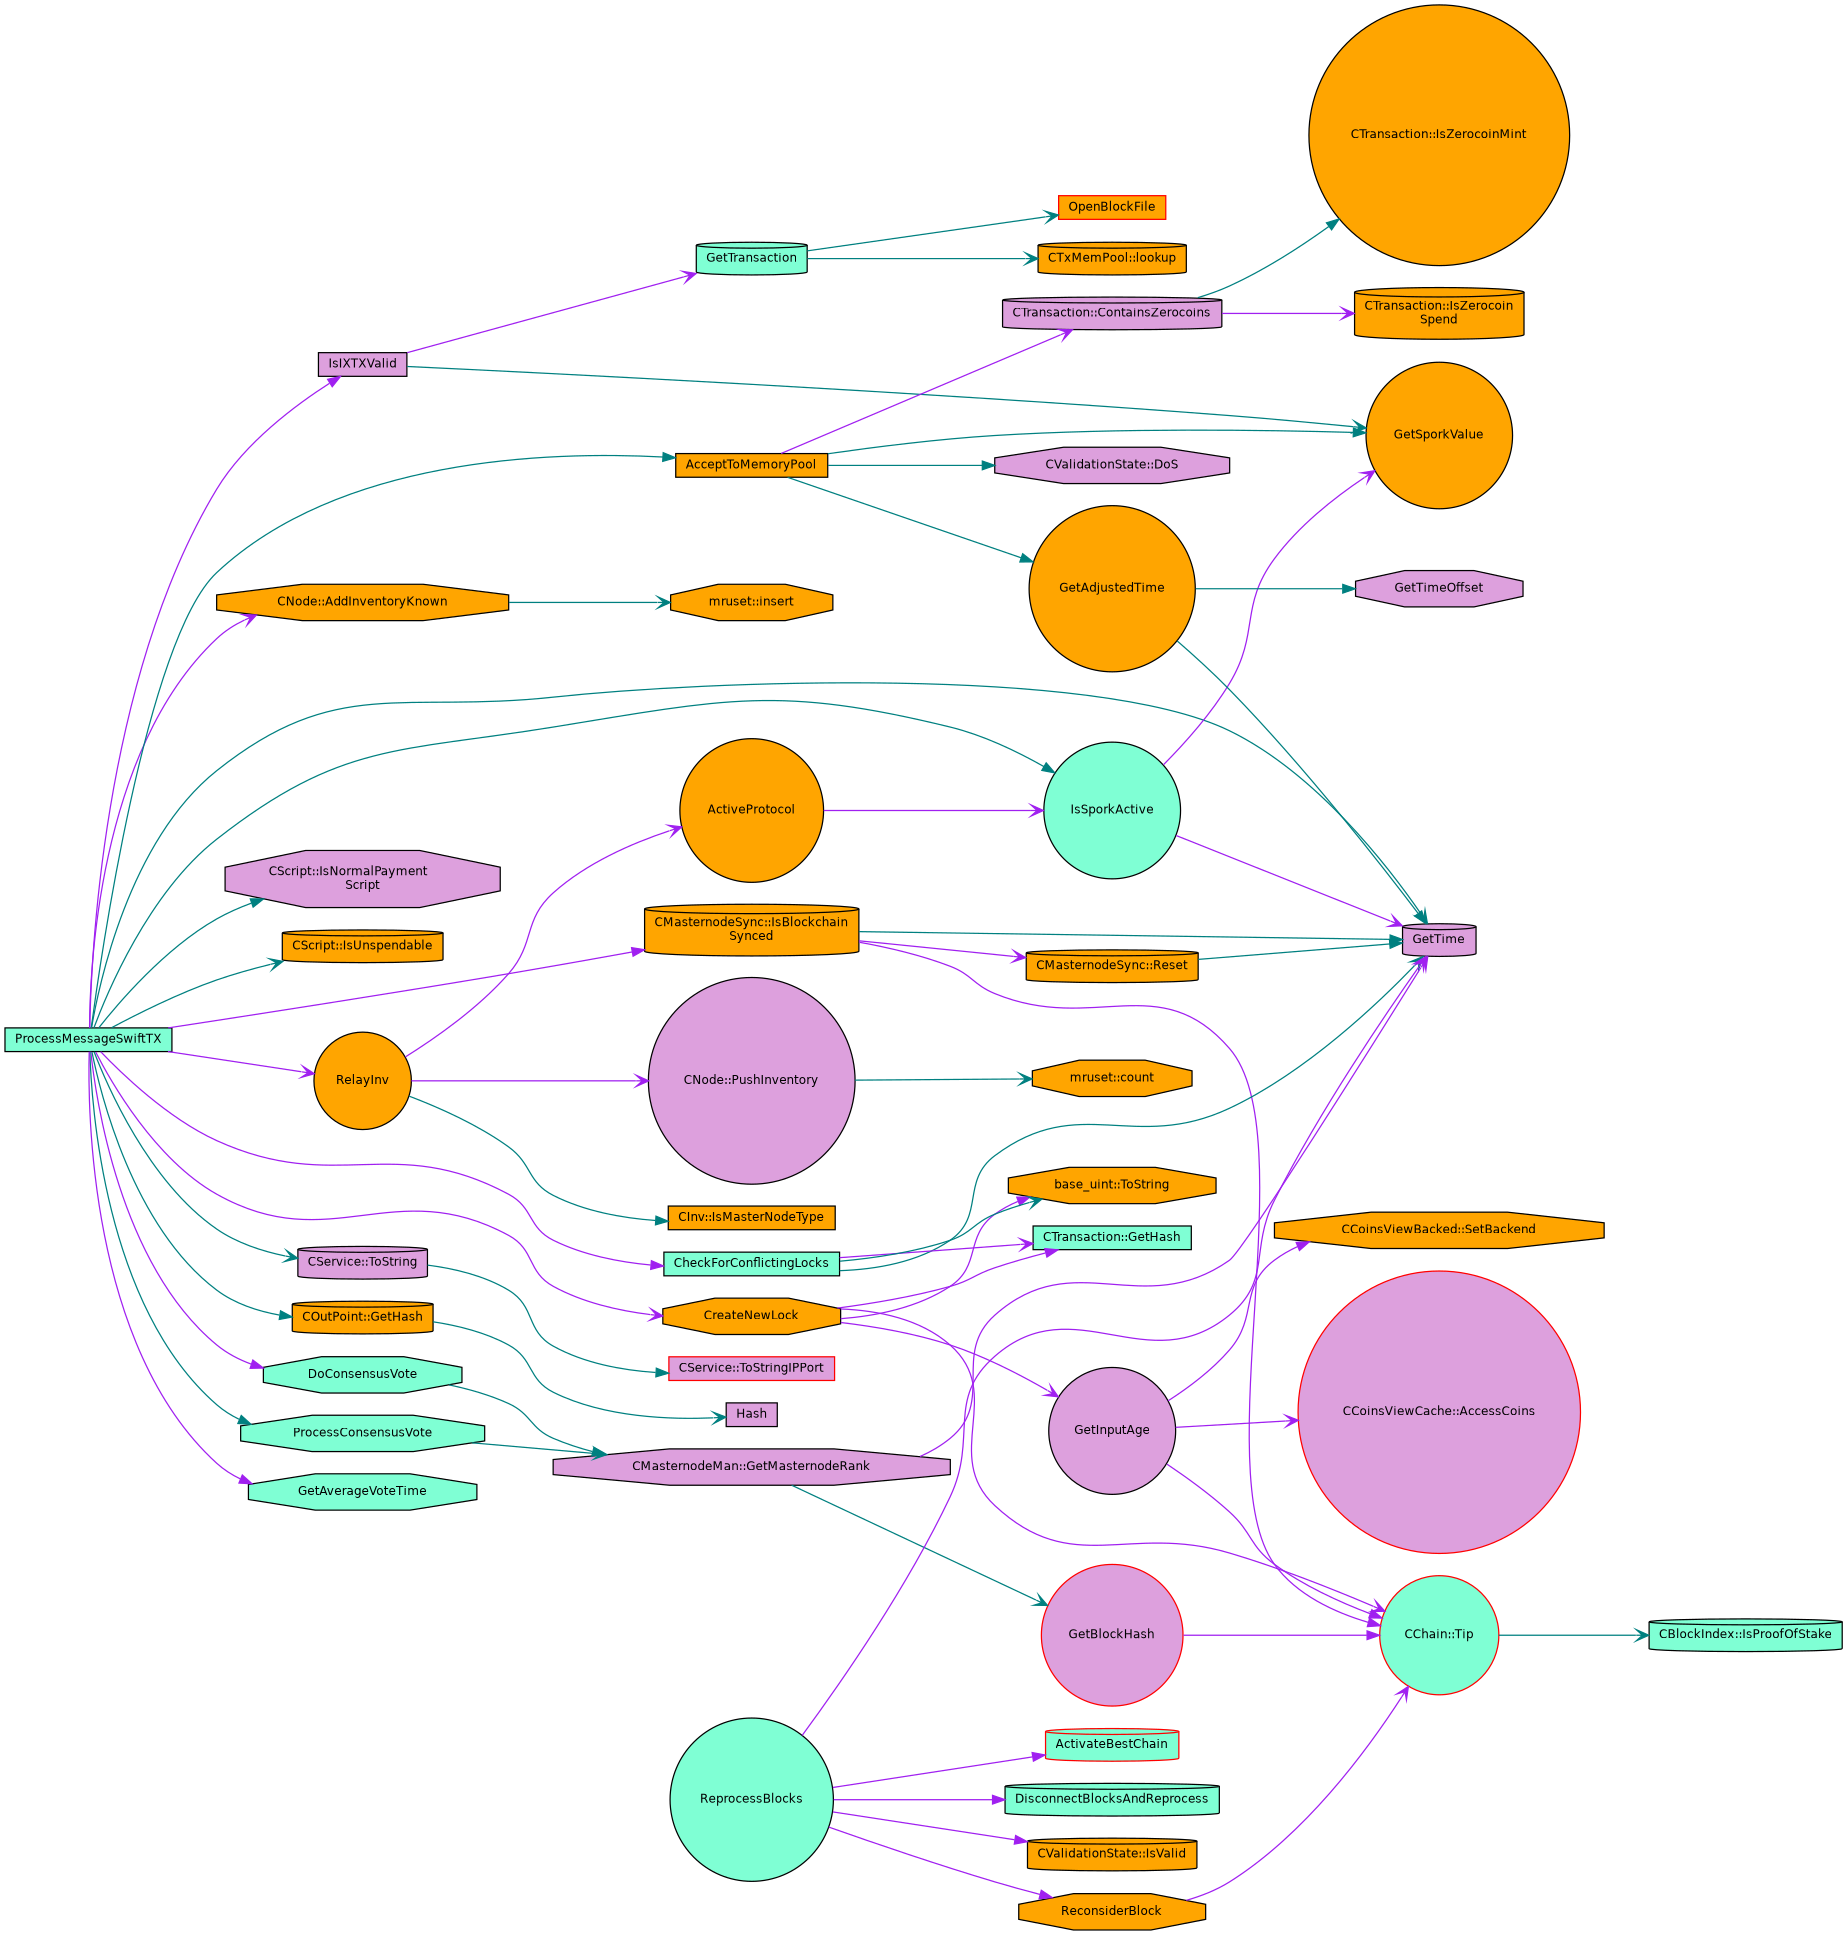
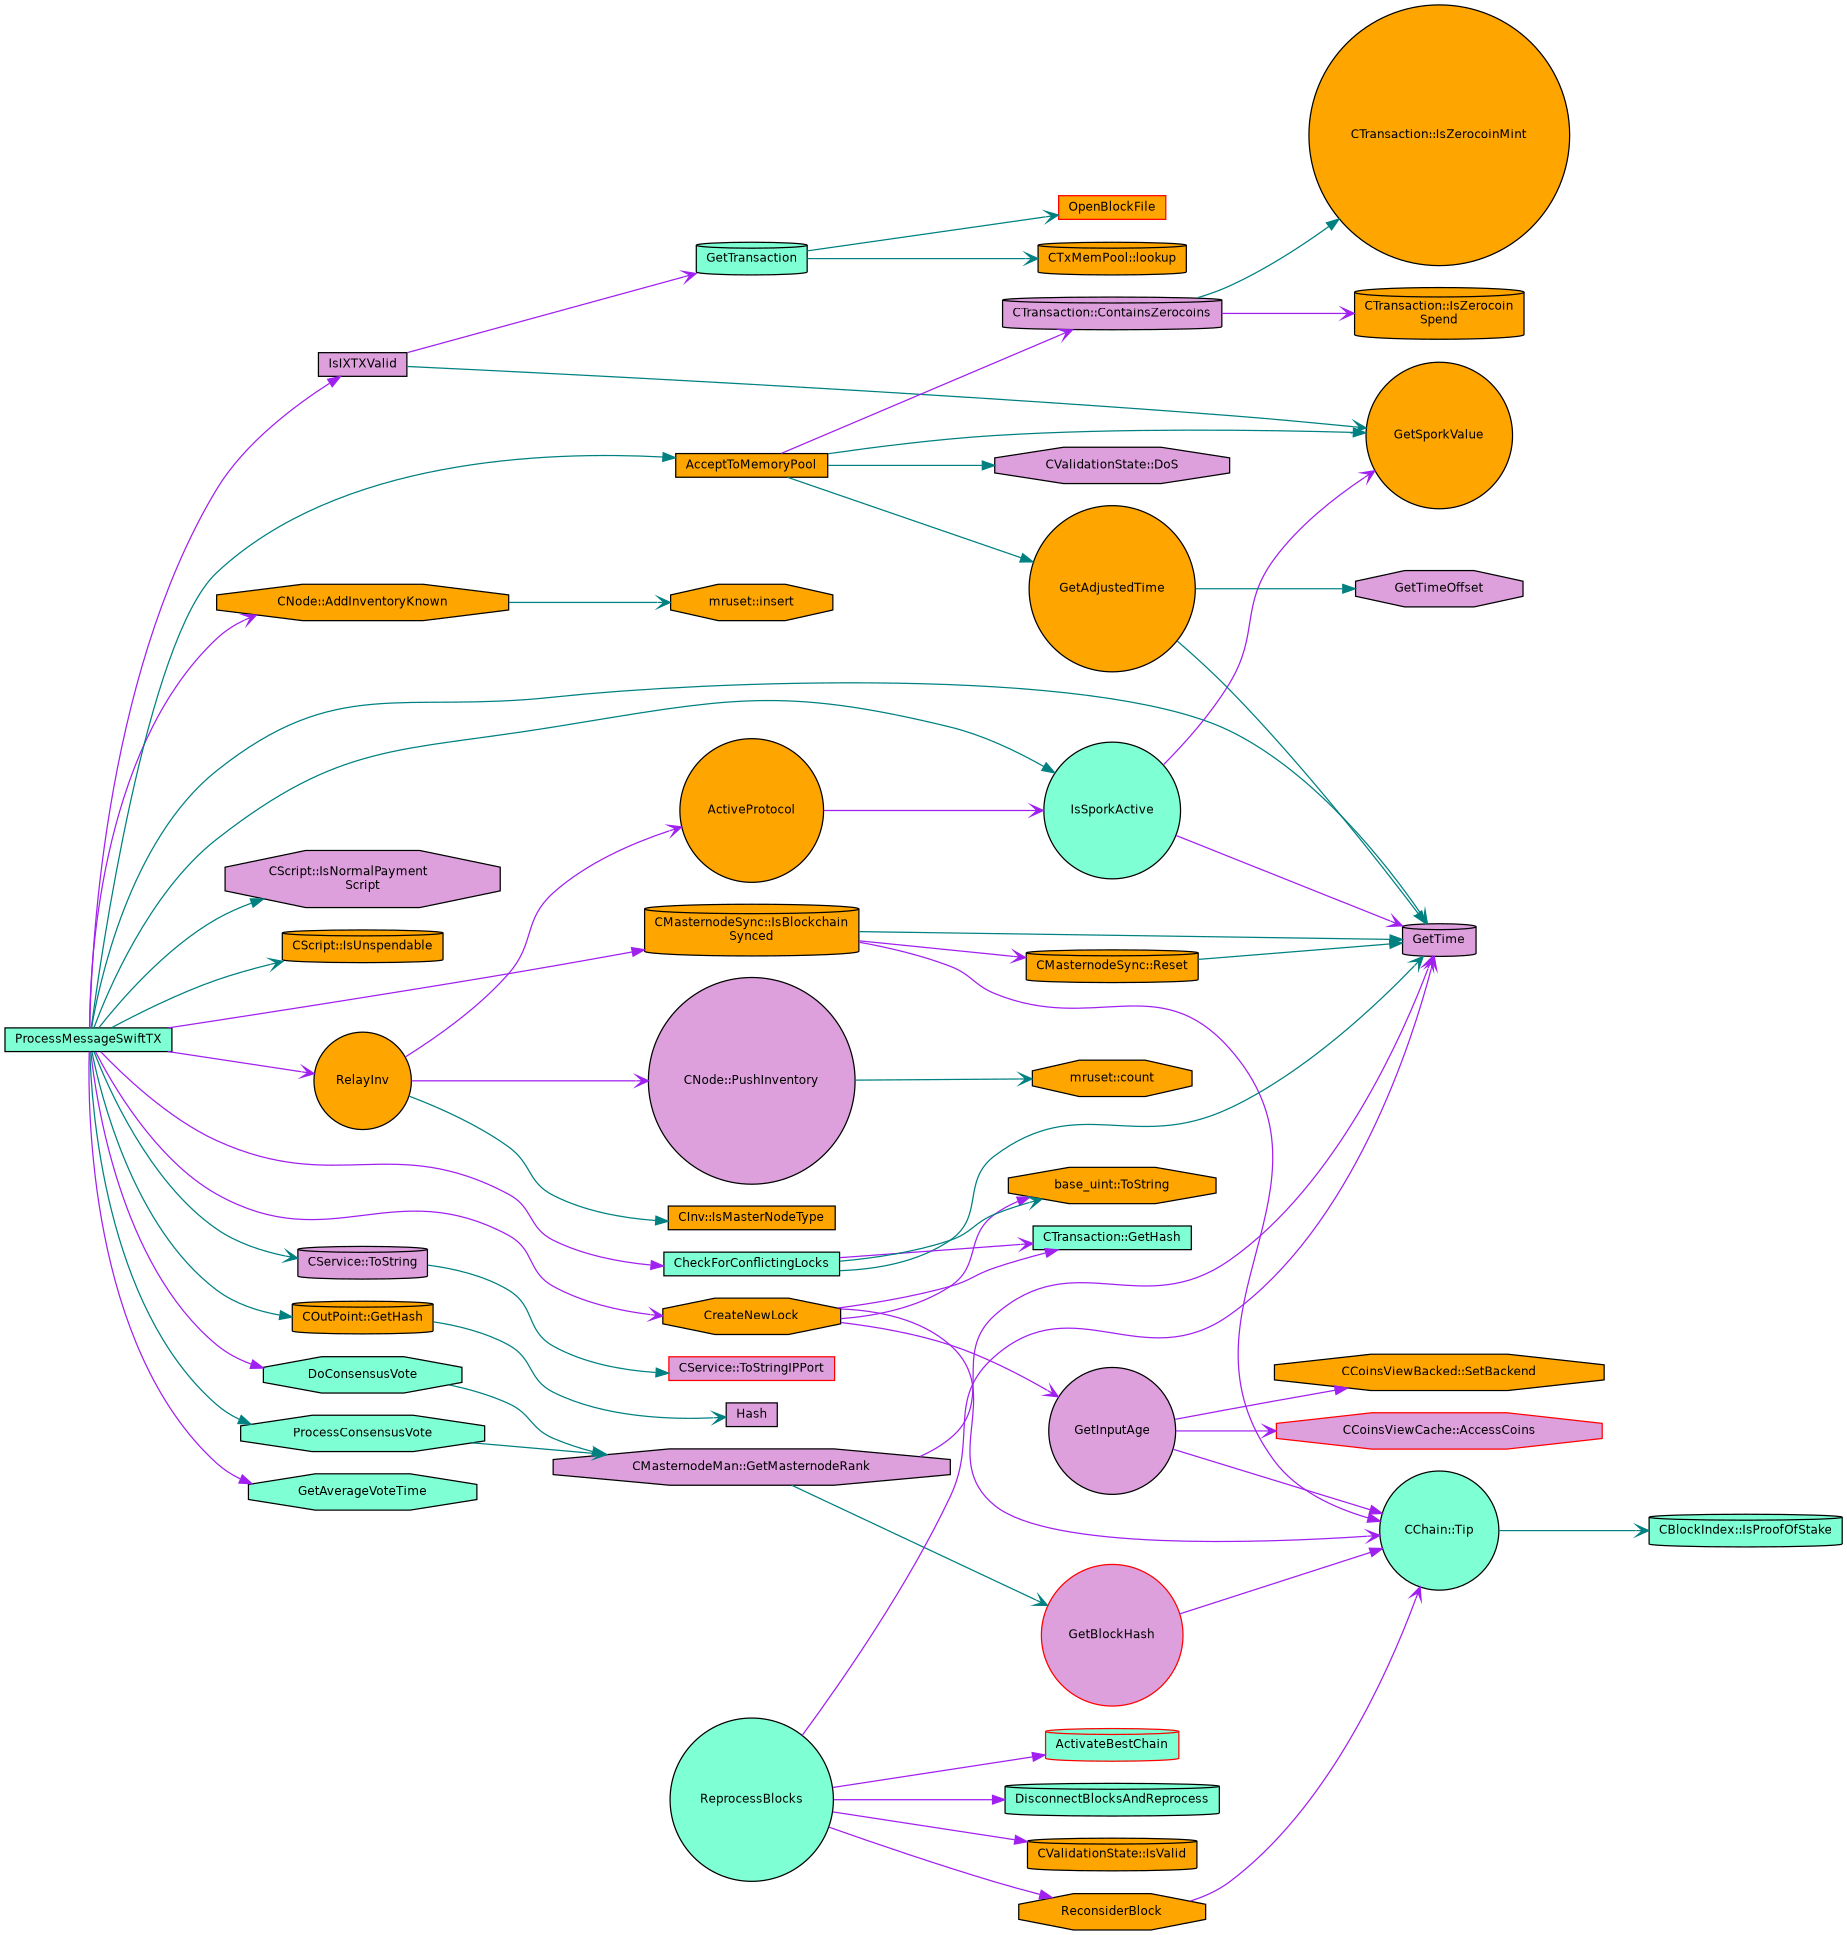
(1439, 1412) -> (1439, 1431)
(1439, 1635) -> (1439, 1531)
